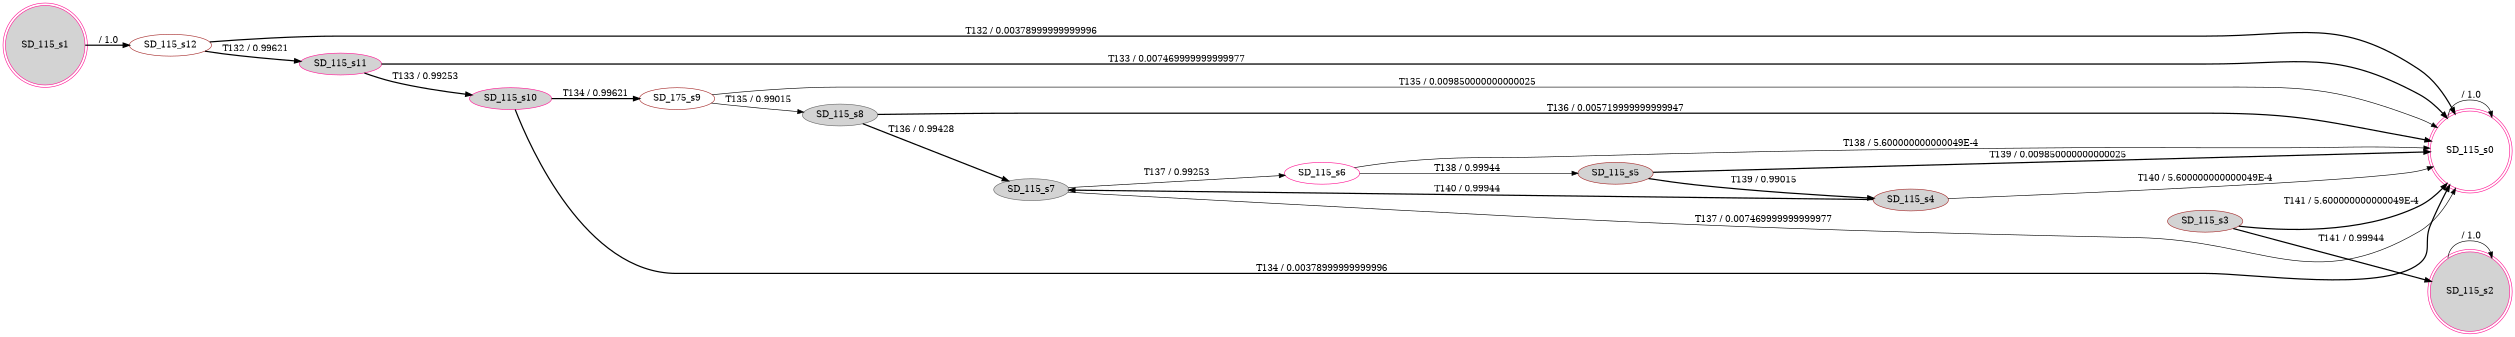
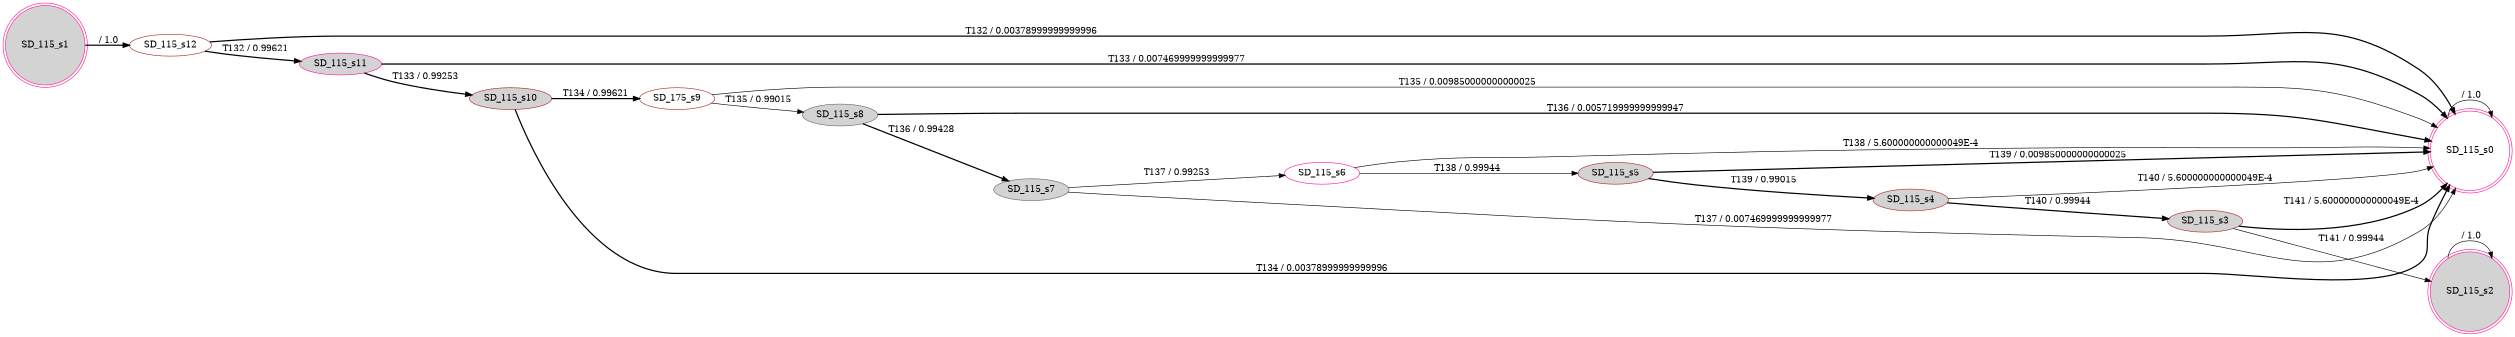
(511, 99) -> (511, 99)
(1474, 195) -> (2055, 211)
(2329, 254) -> (2329, 254)
